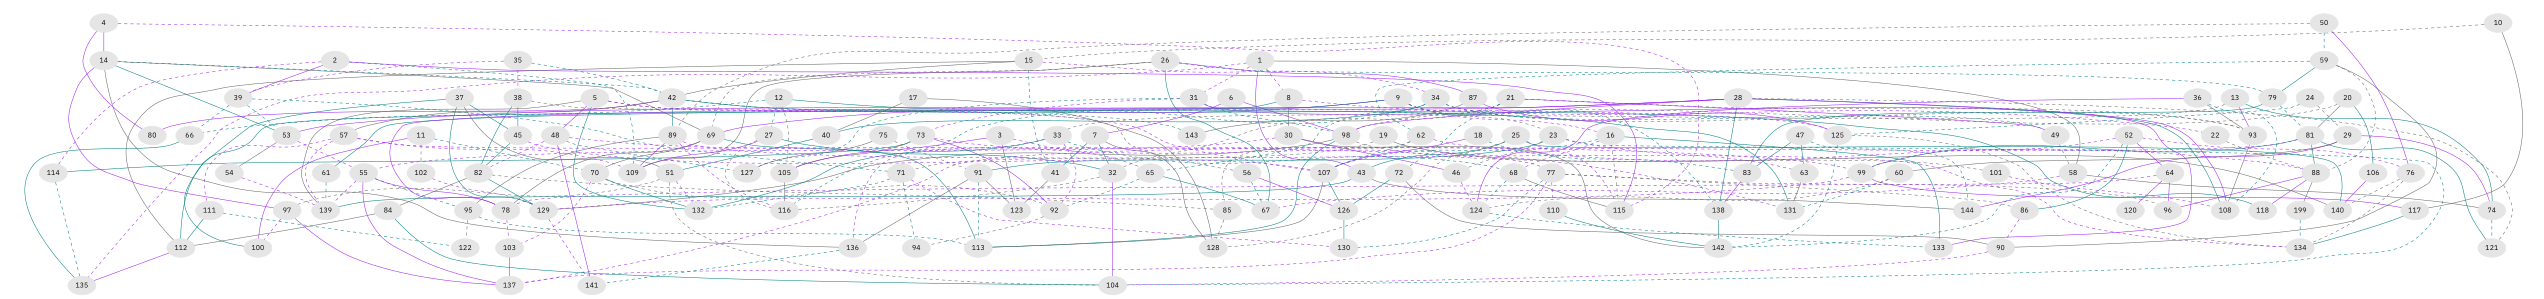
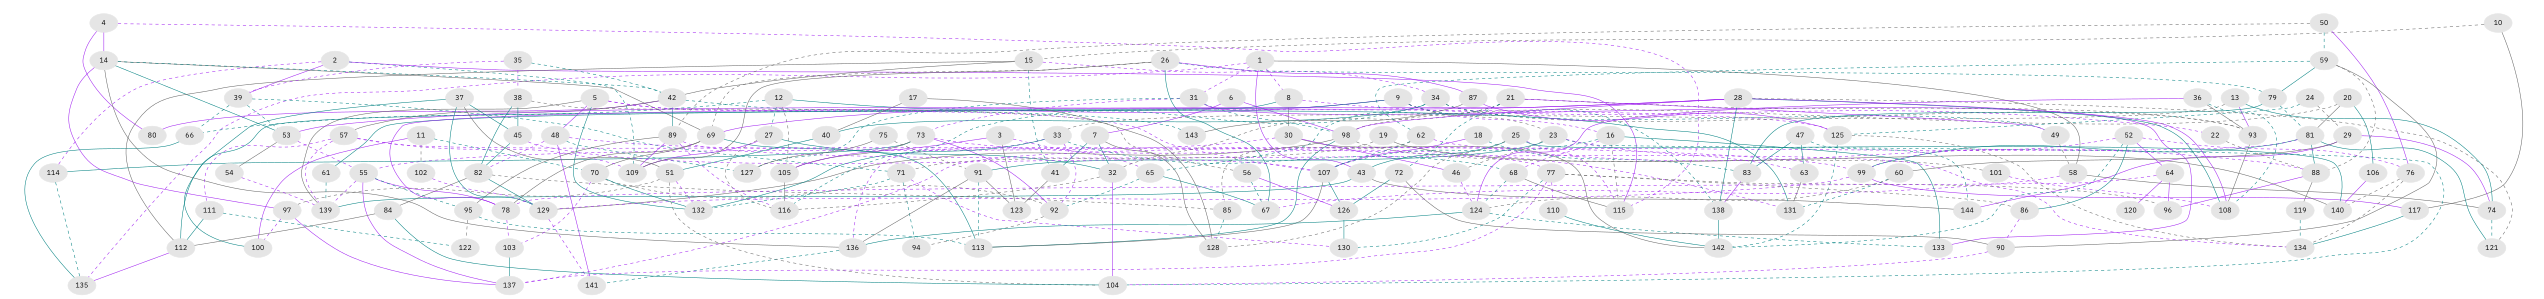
(2263, 211) -> none
(2300, 211) -> (2300, 211)
none -> (1164, 225)
